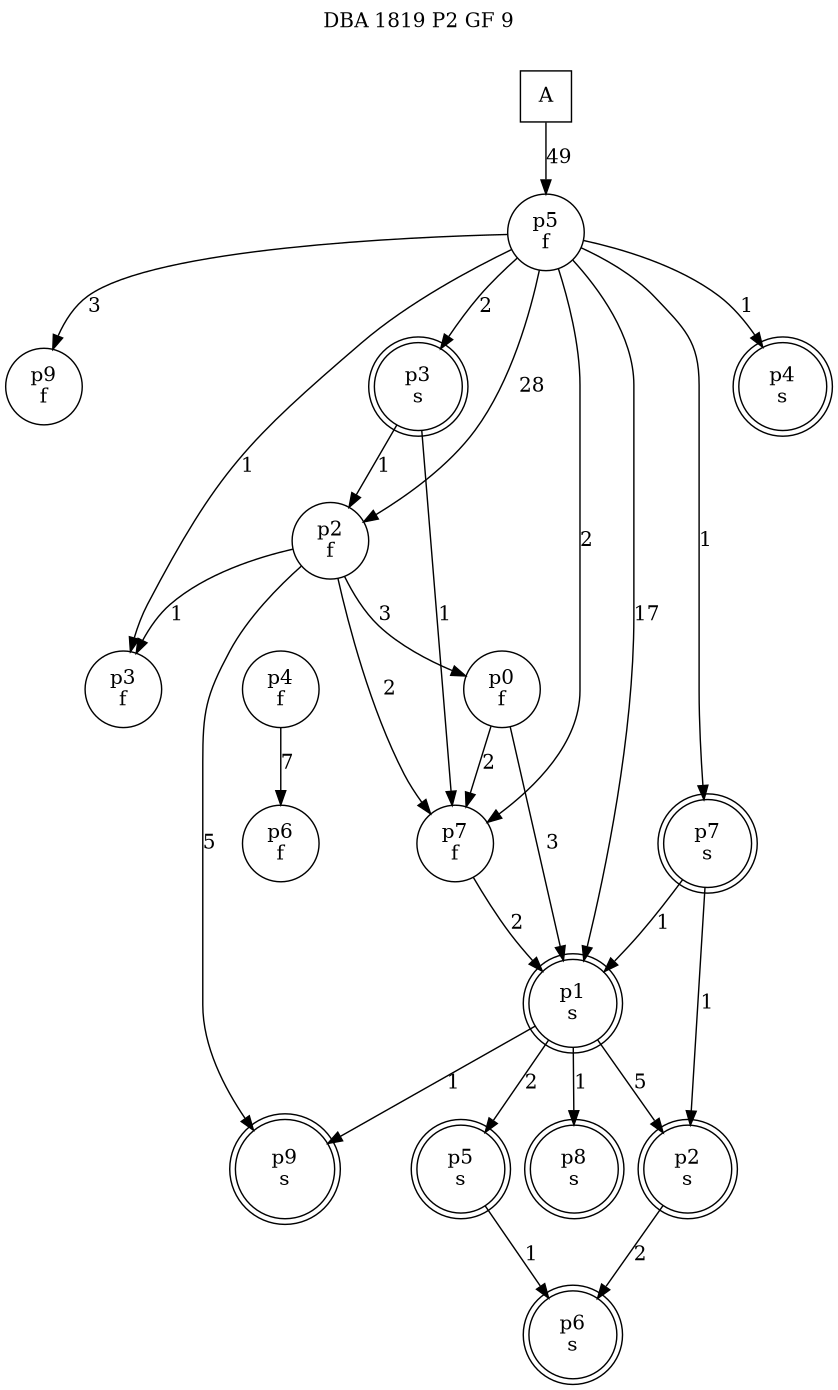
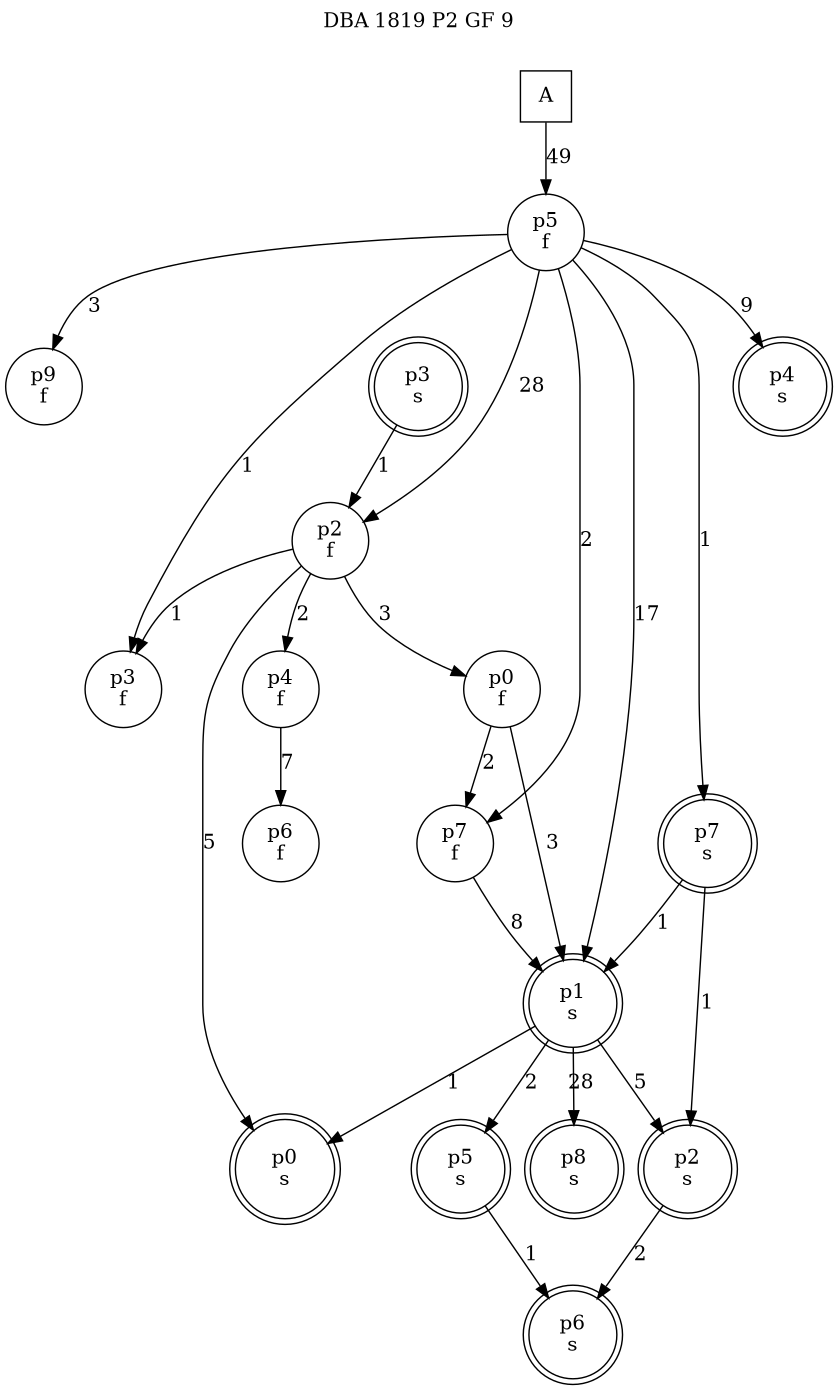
(480, 295) -> none
(747, 307) -> (747, 307)
(436, 611) -> none
(371, 694) -> (296, 604)
(518, 923) -> (518, 923)
(581, 1083) -> (581, 1083)
(285, 1169) -> (285, 1169)
